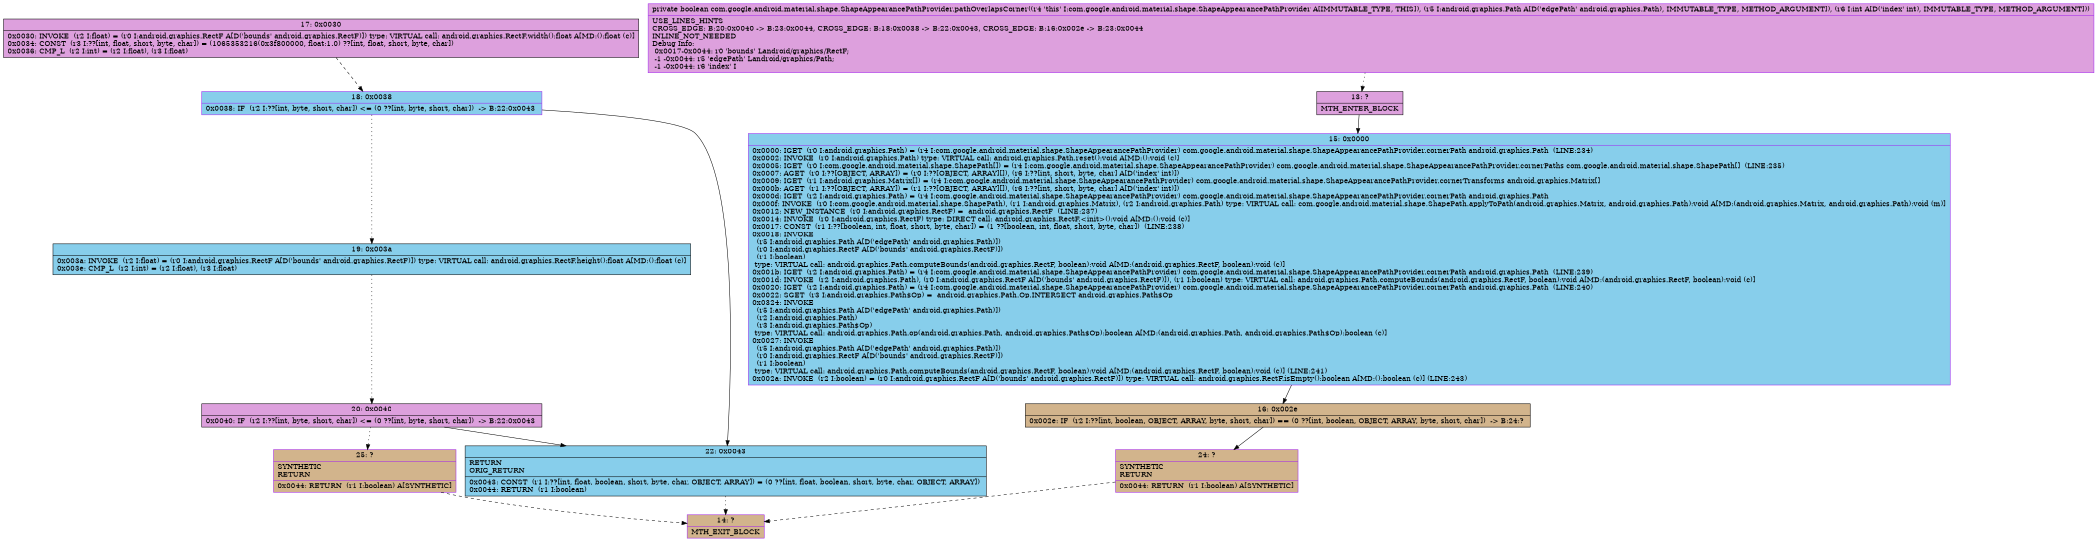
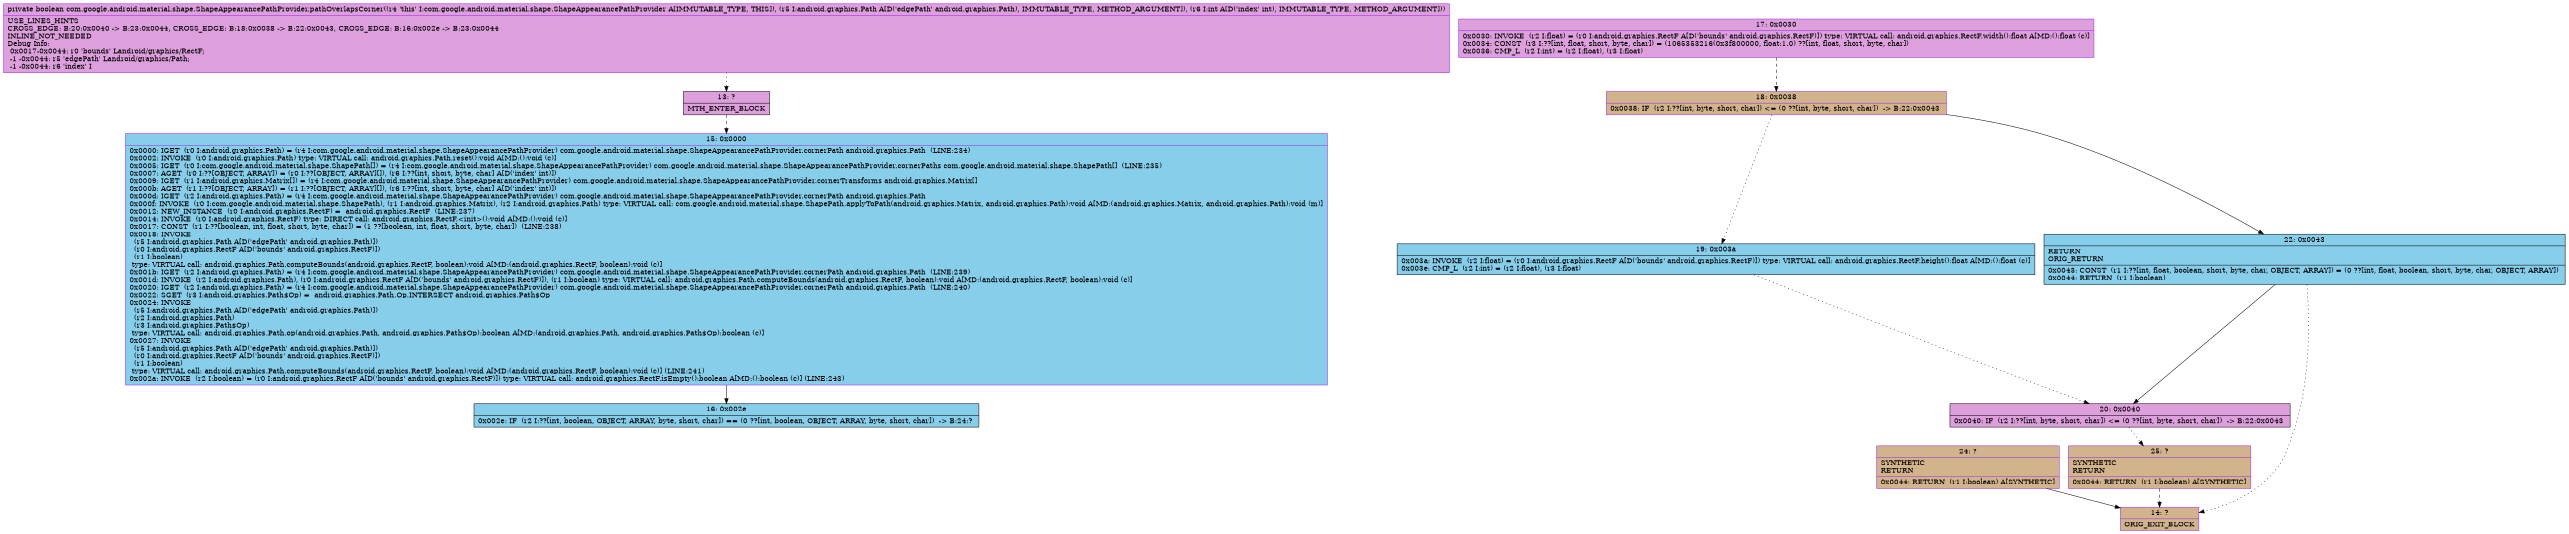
(321, 38) -> (1776, 38)
(372, 103) -> (1776, 103)
(1359, 122) -> (726, 122)
(786, 303) -> (163, 303)
(1278, 415) -> (726, 415)
(502, 436) -> (2206, 342)
(1251, 437) -> none
(942, 502) -> (2081, 498)
(726, 532) -> (2160, 524)
